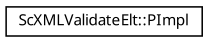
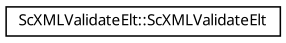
(104, 21) -> (143, 21)
